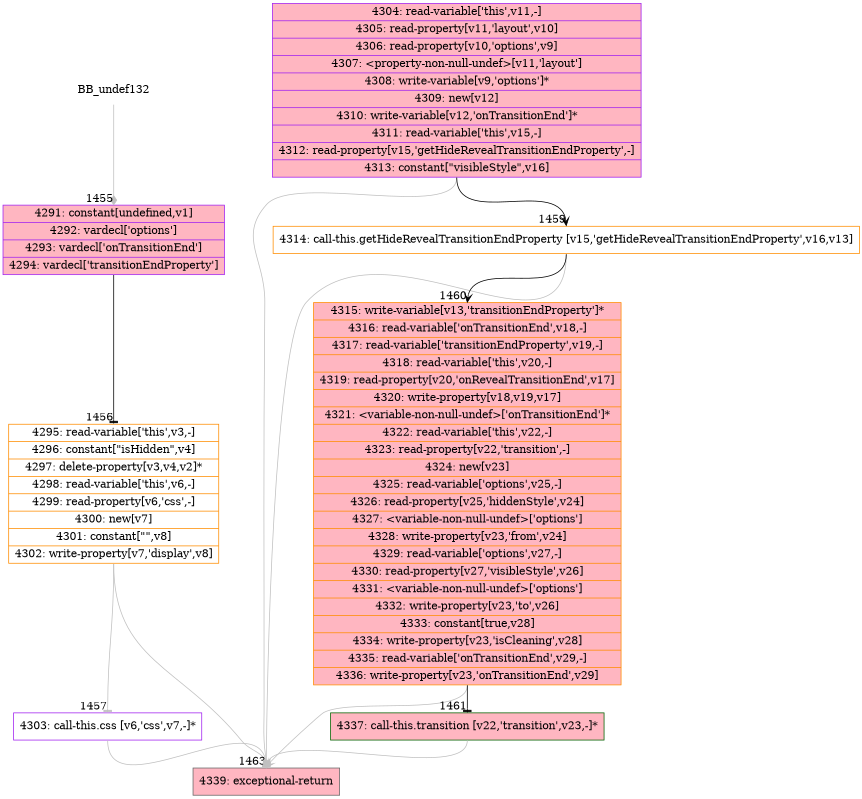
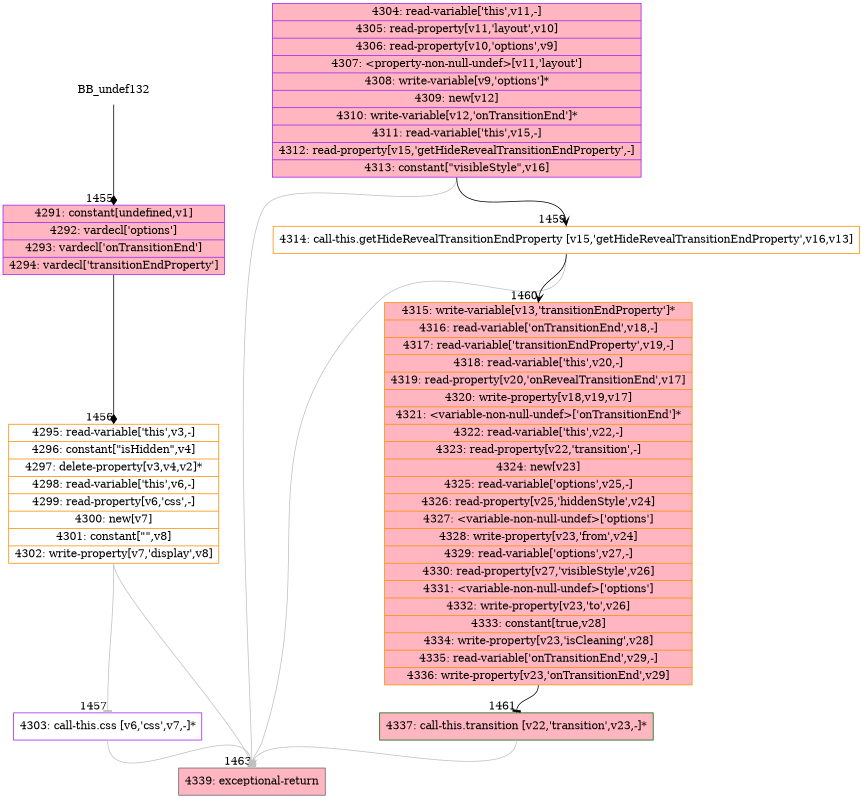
(114, 150) -> (114, 150)
(114, 347) -> (114, 345)
(363, 706) -> none
